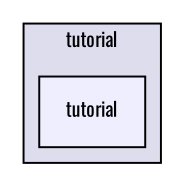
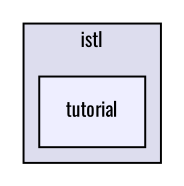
(92, 42) -> (92, 42)
